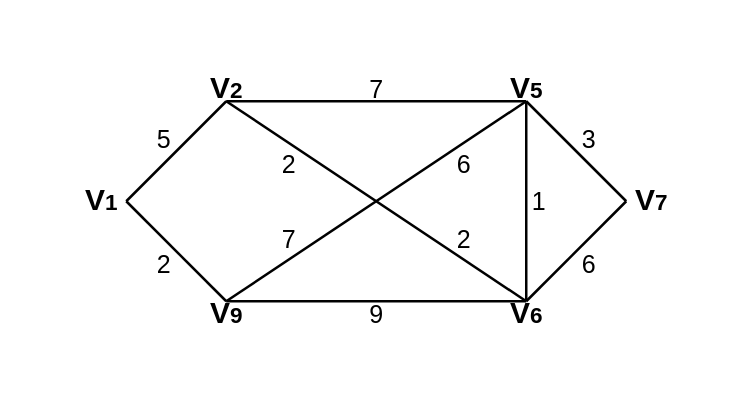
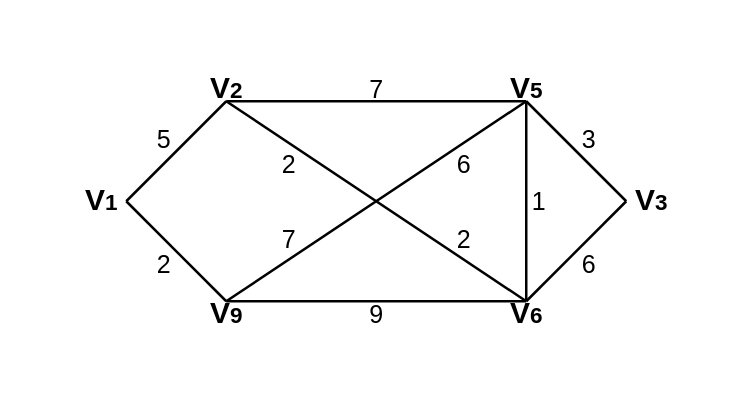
(653, 201) -> (653, 201)
